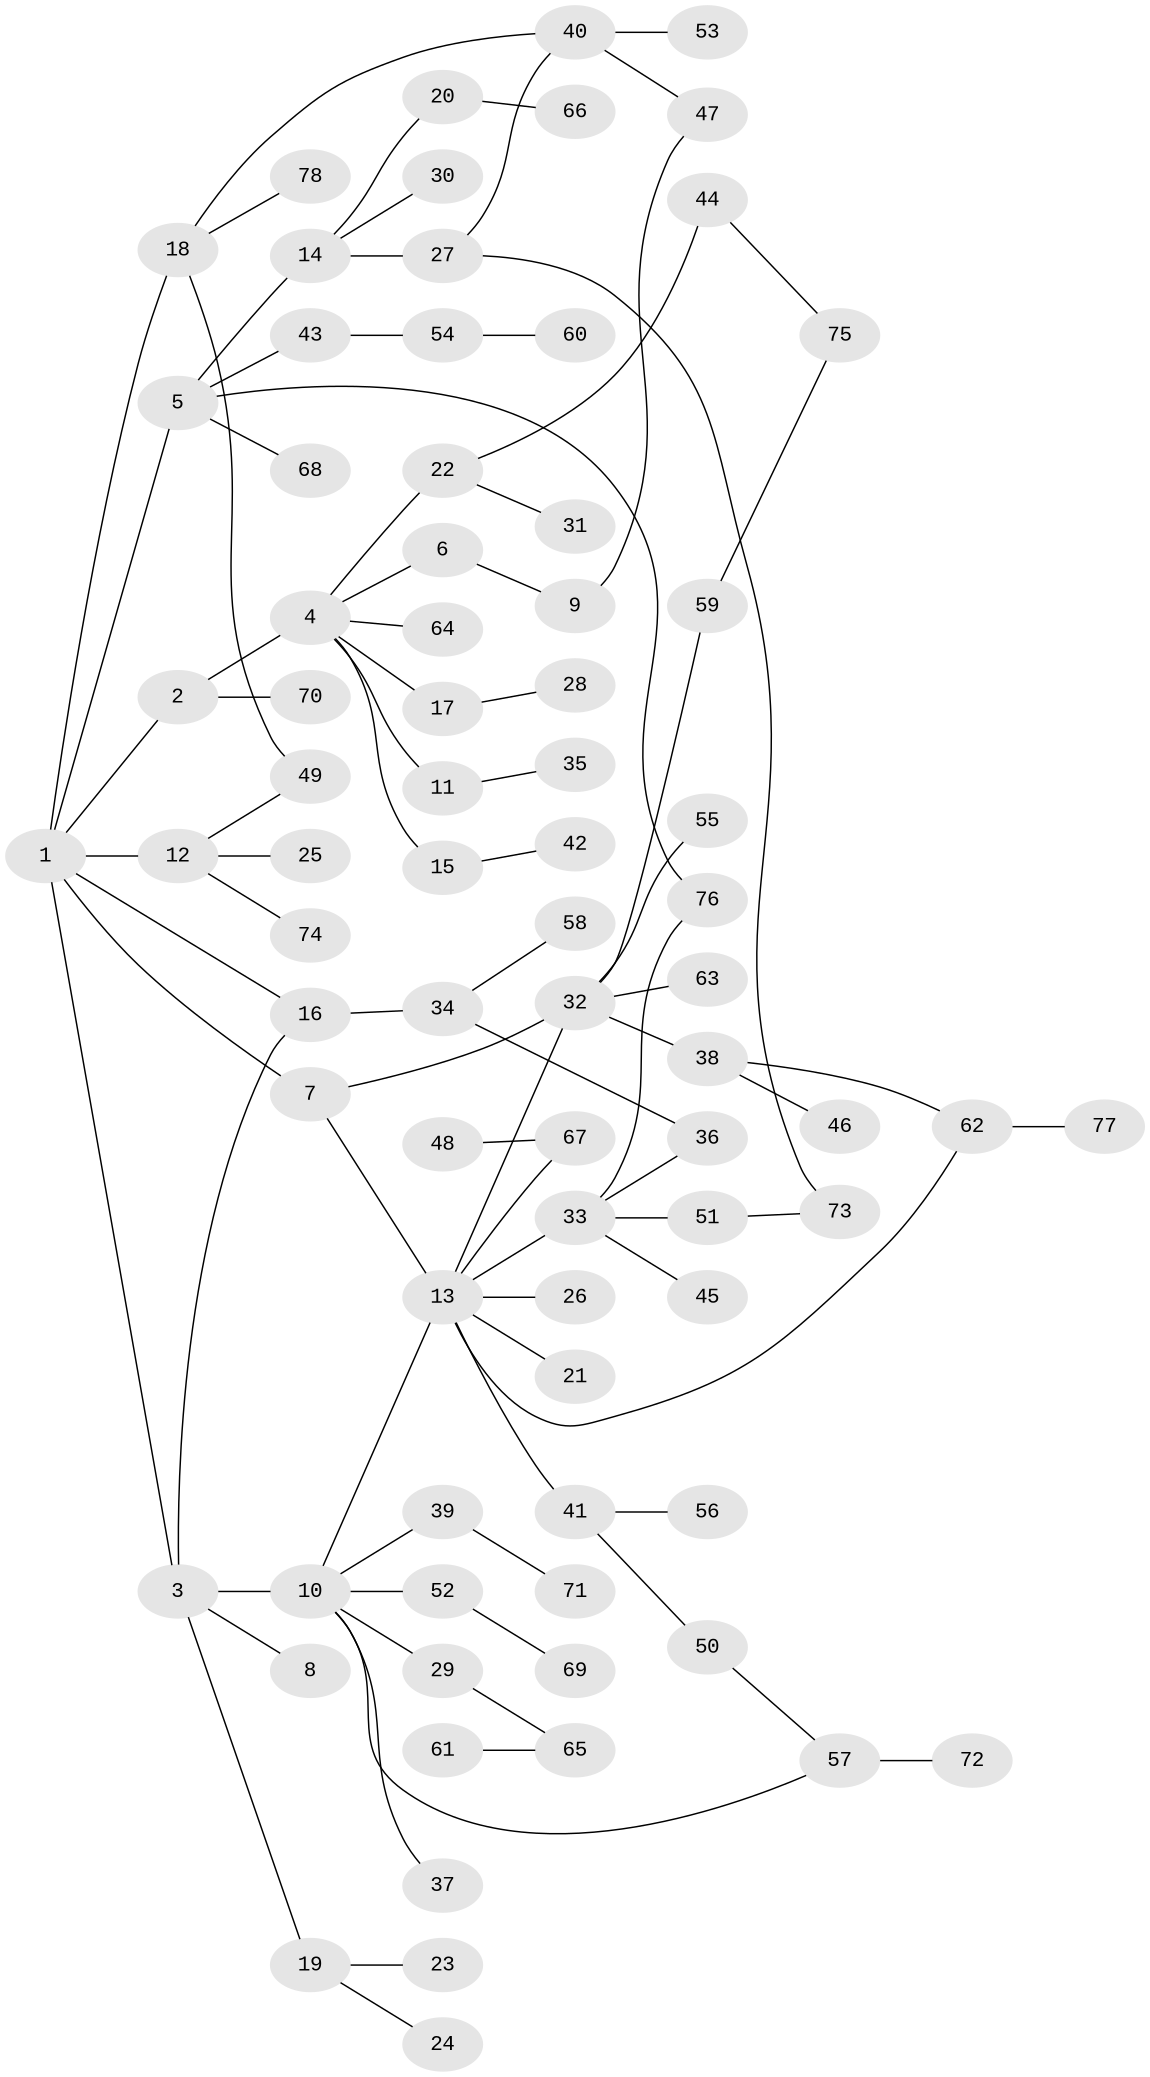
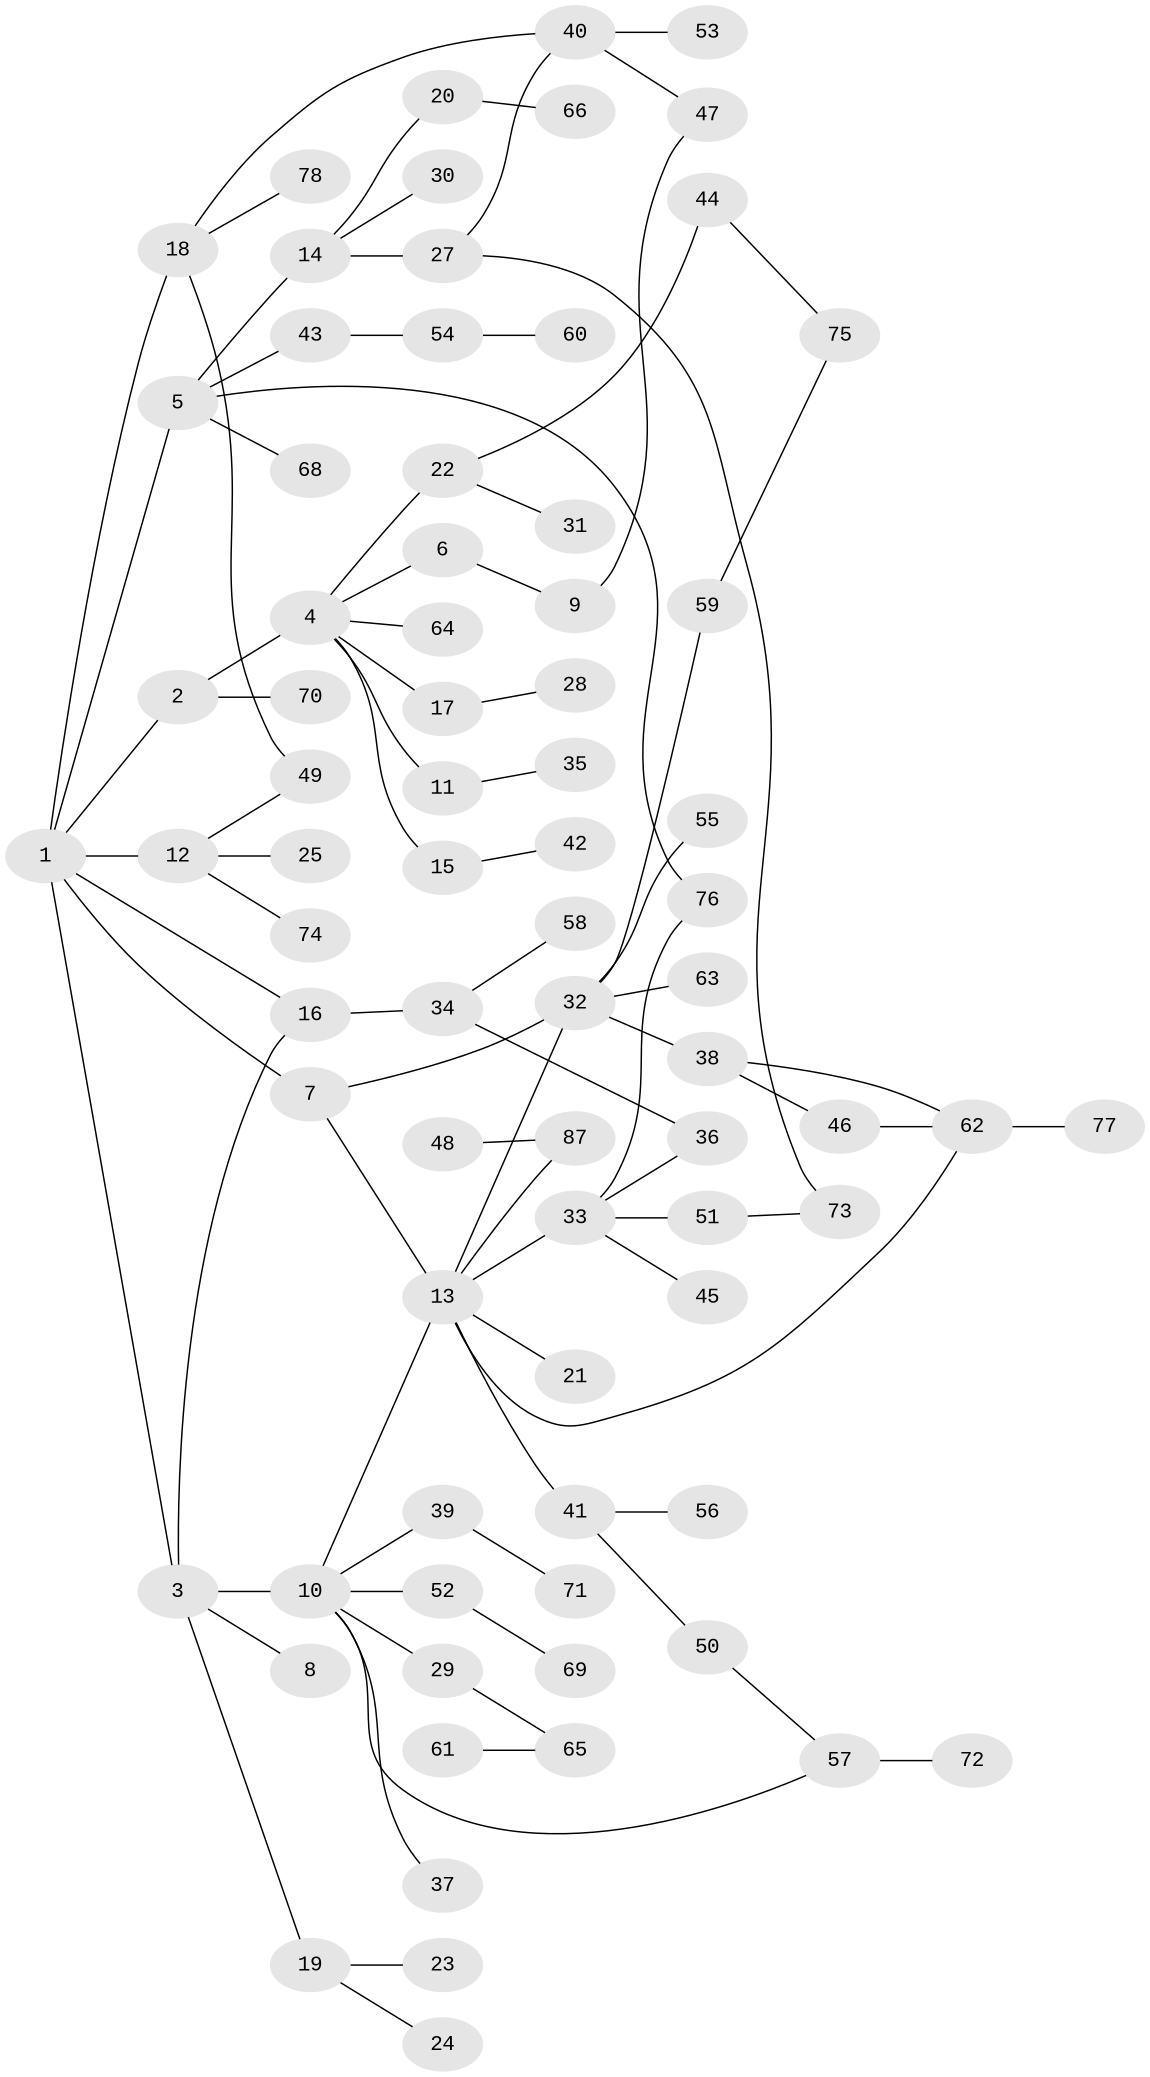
none -> (906, 1127)
(575, 1138) -> (575, 1138)
(575, 1297) -> none
